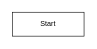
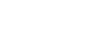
(48, 24) -> none
